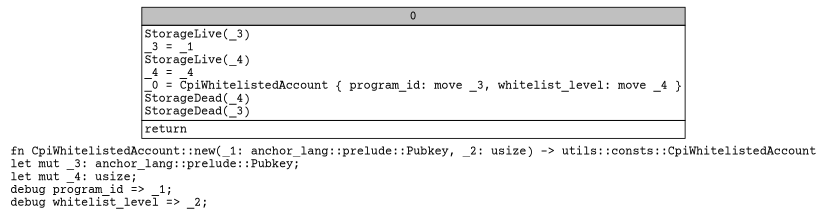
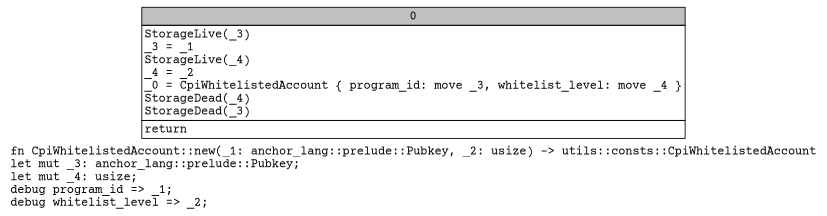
(169, 72) -> (169, 72)
